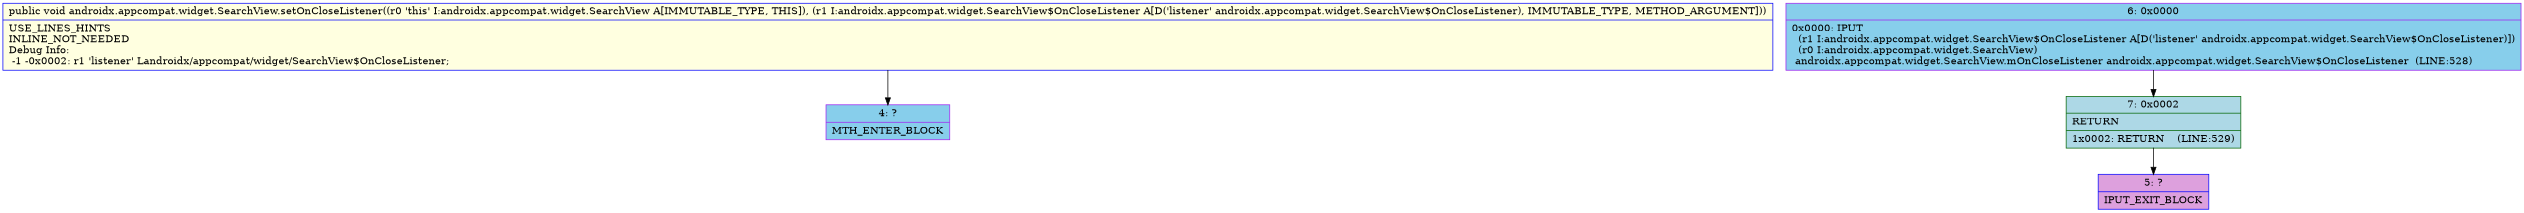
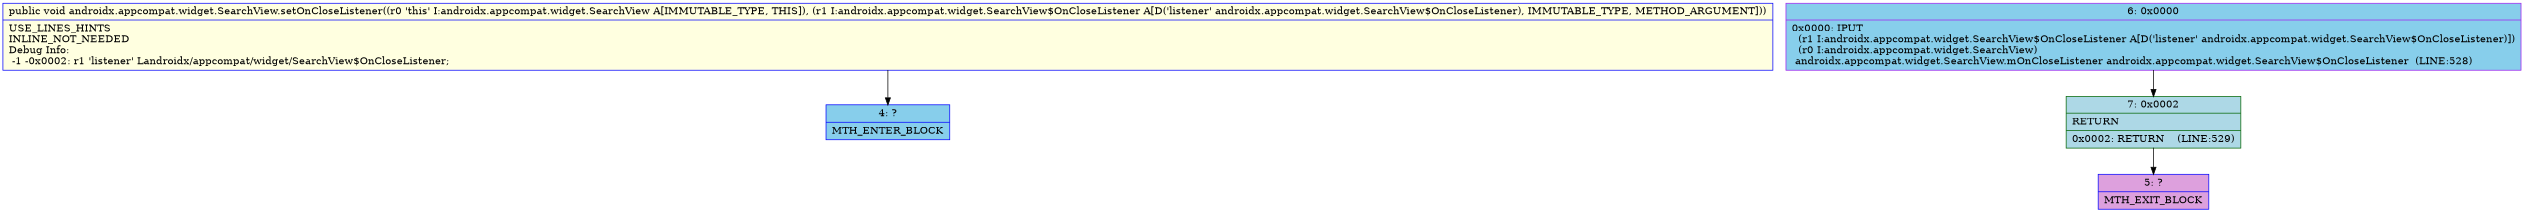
(888, 122) -> (888, 122)
(2153, 139) -> (2153, 139)
(2153, 200) -> (2153, 200)
